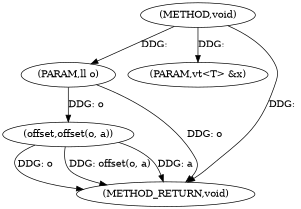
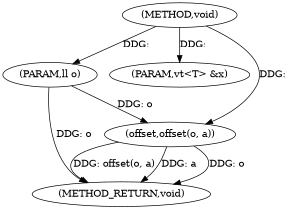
(267, 105) -> (259, 72)
